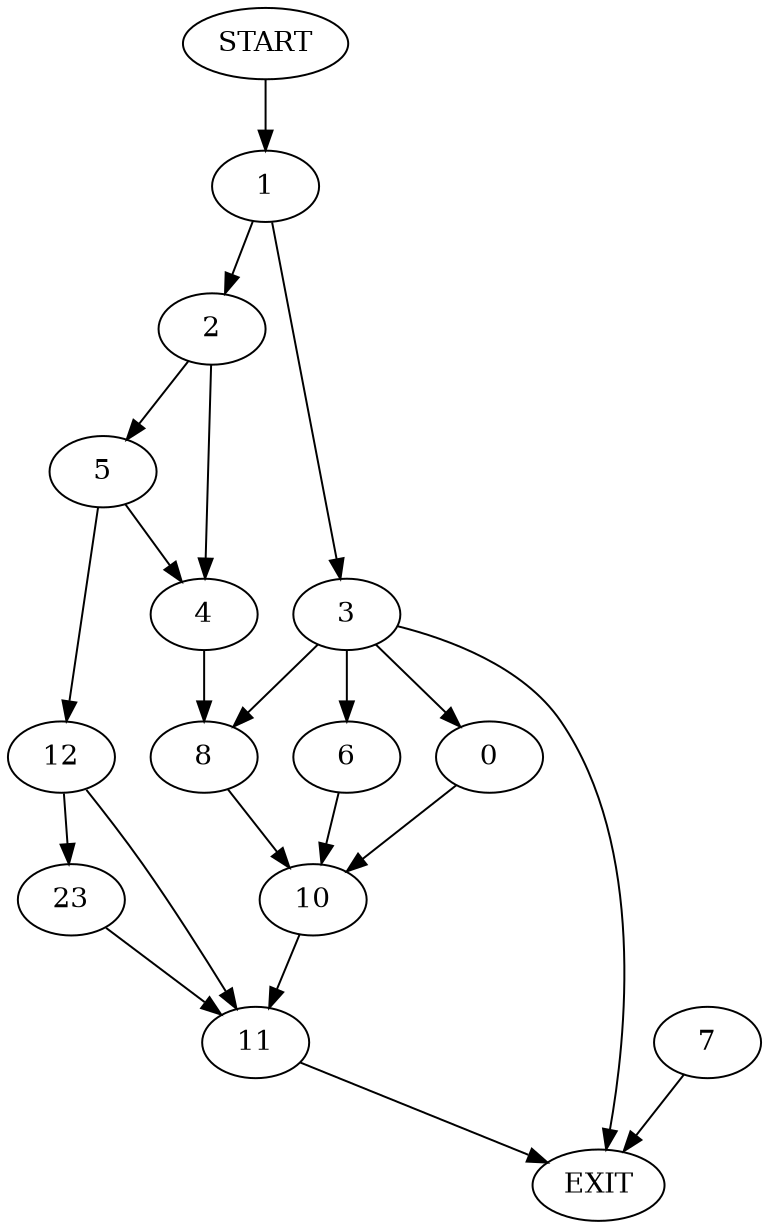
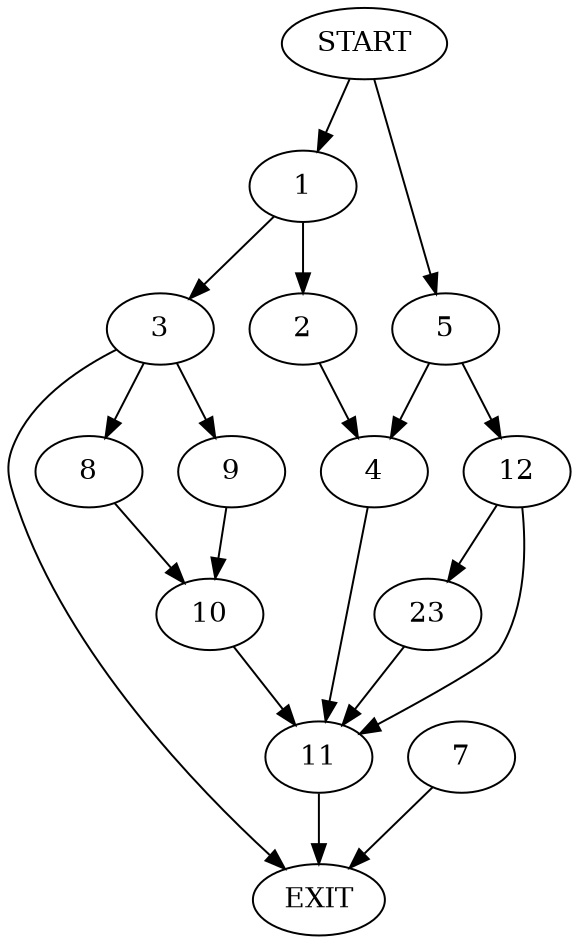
(164, 393) -> (402, 177)
(204, 676) -> (349, 605)
(347, 757) -> none
(490, 757) -> (232, 472)
